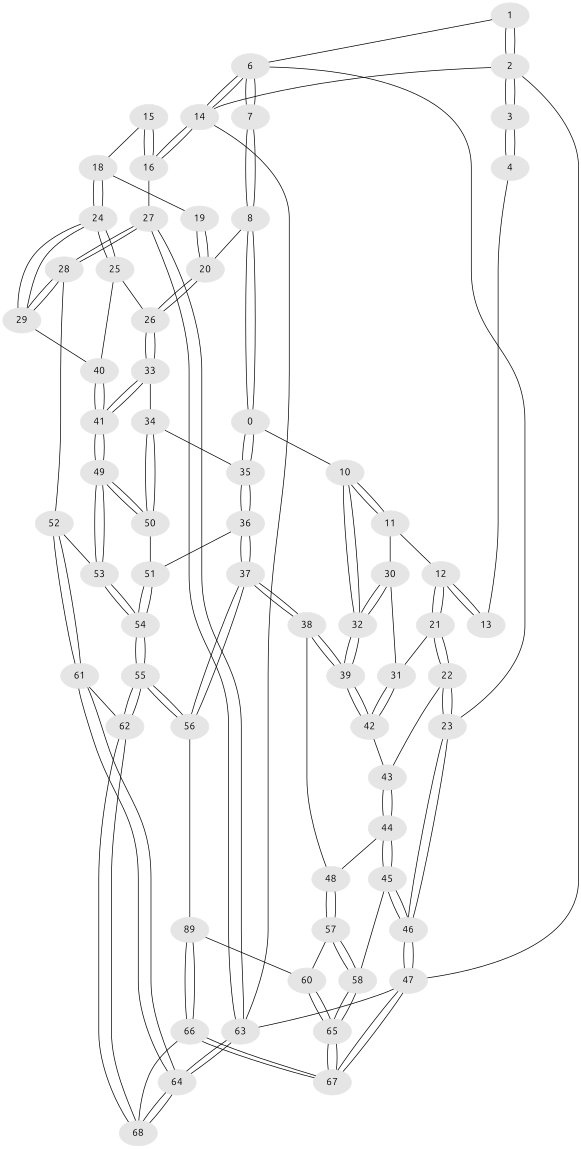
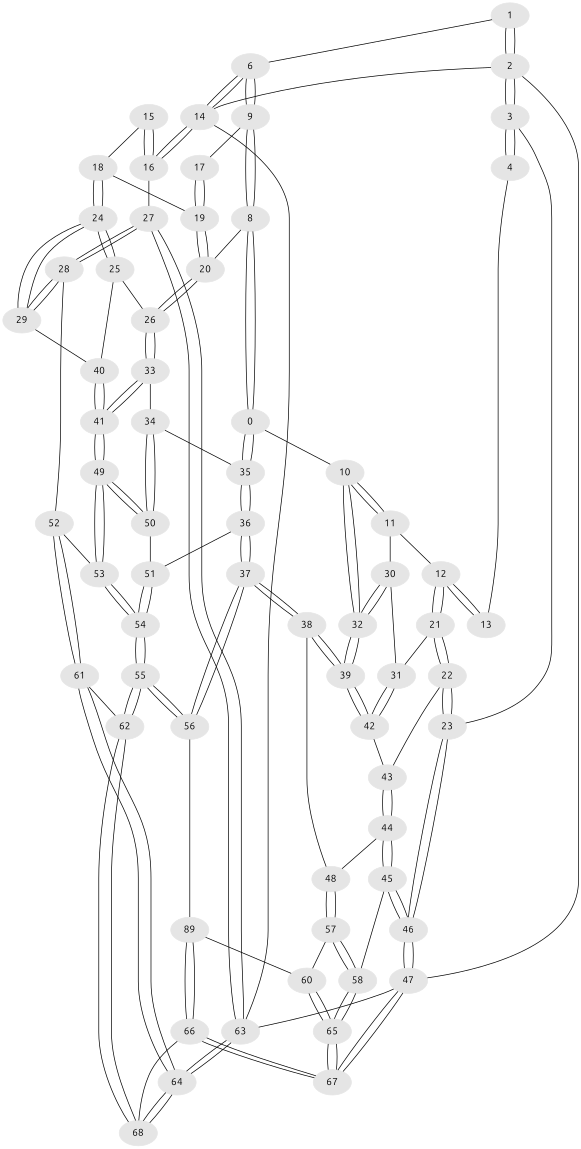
(250, 117) -> (250, 117)
none -> (200, 168)
(490, 334) -> (552, 446)
